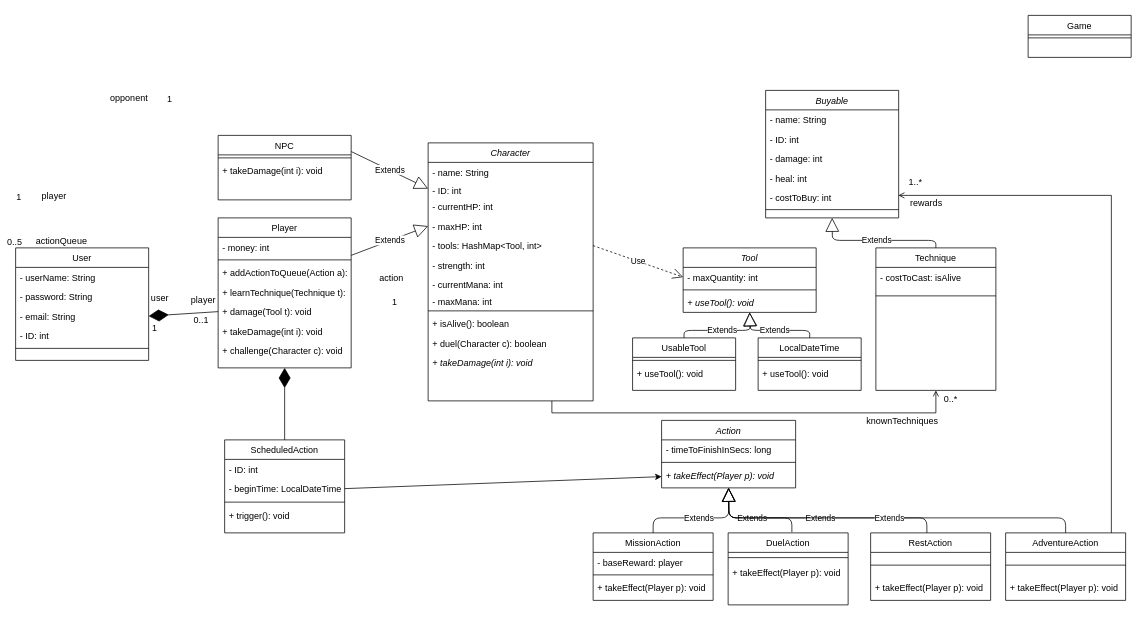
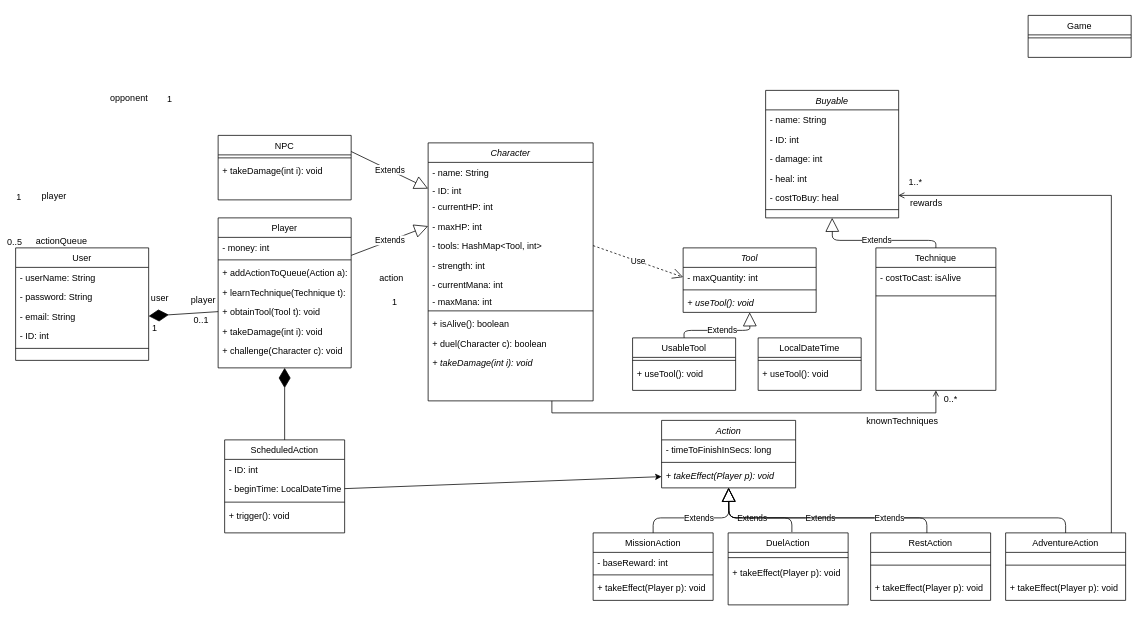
(805, 198) -> (808, 198)
(270, 312) -> (278, 312)
(783, 330) -> none
(643, 563) -> (635, 563)
